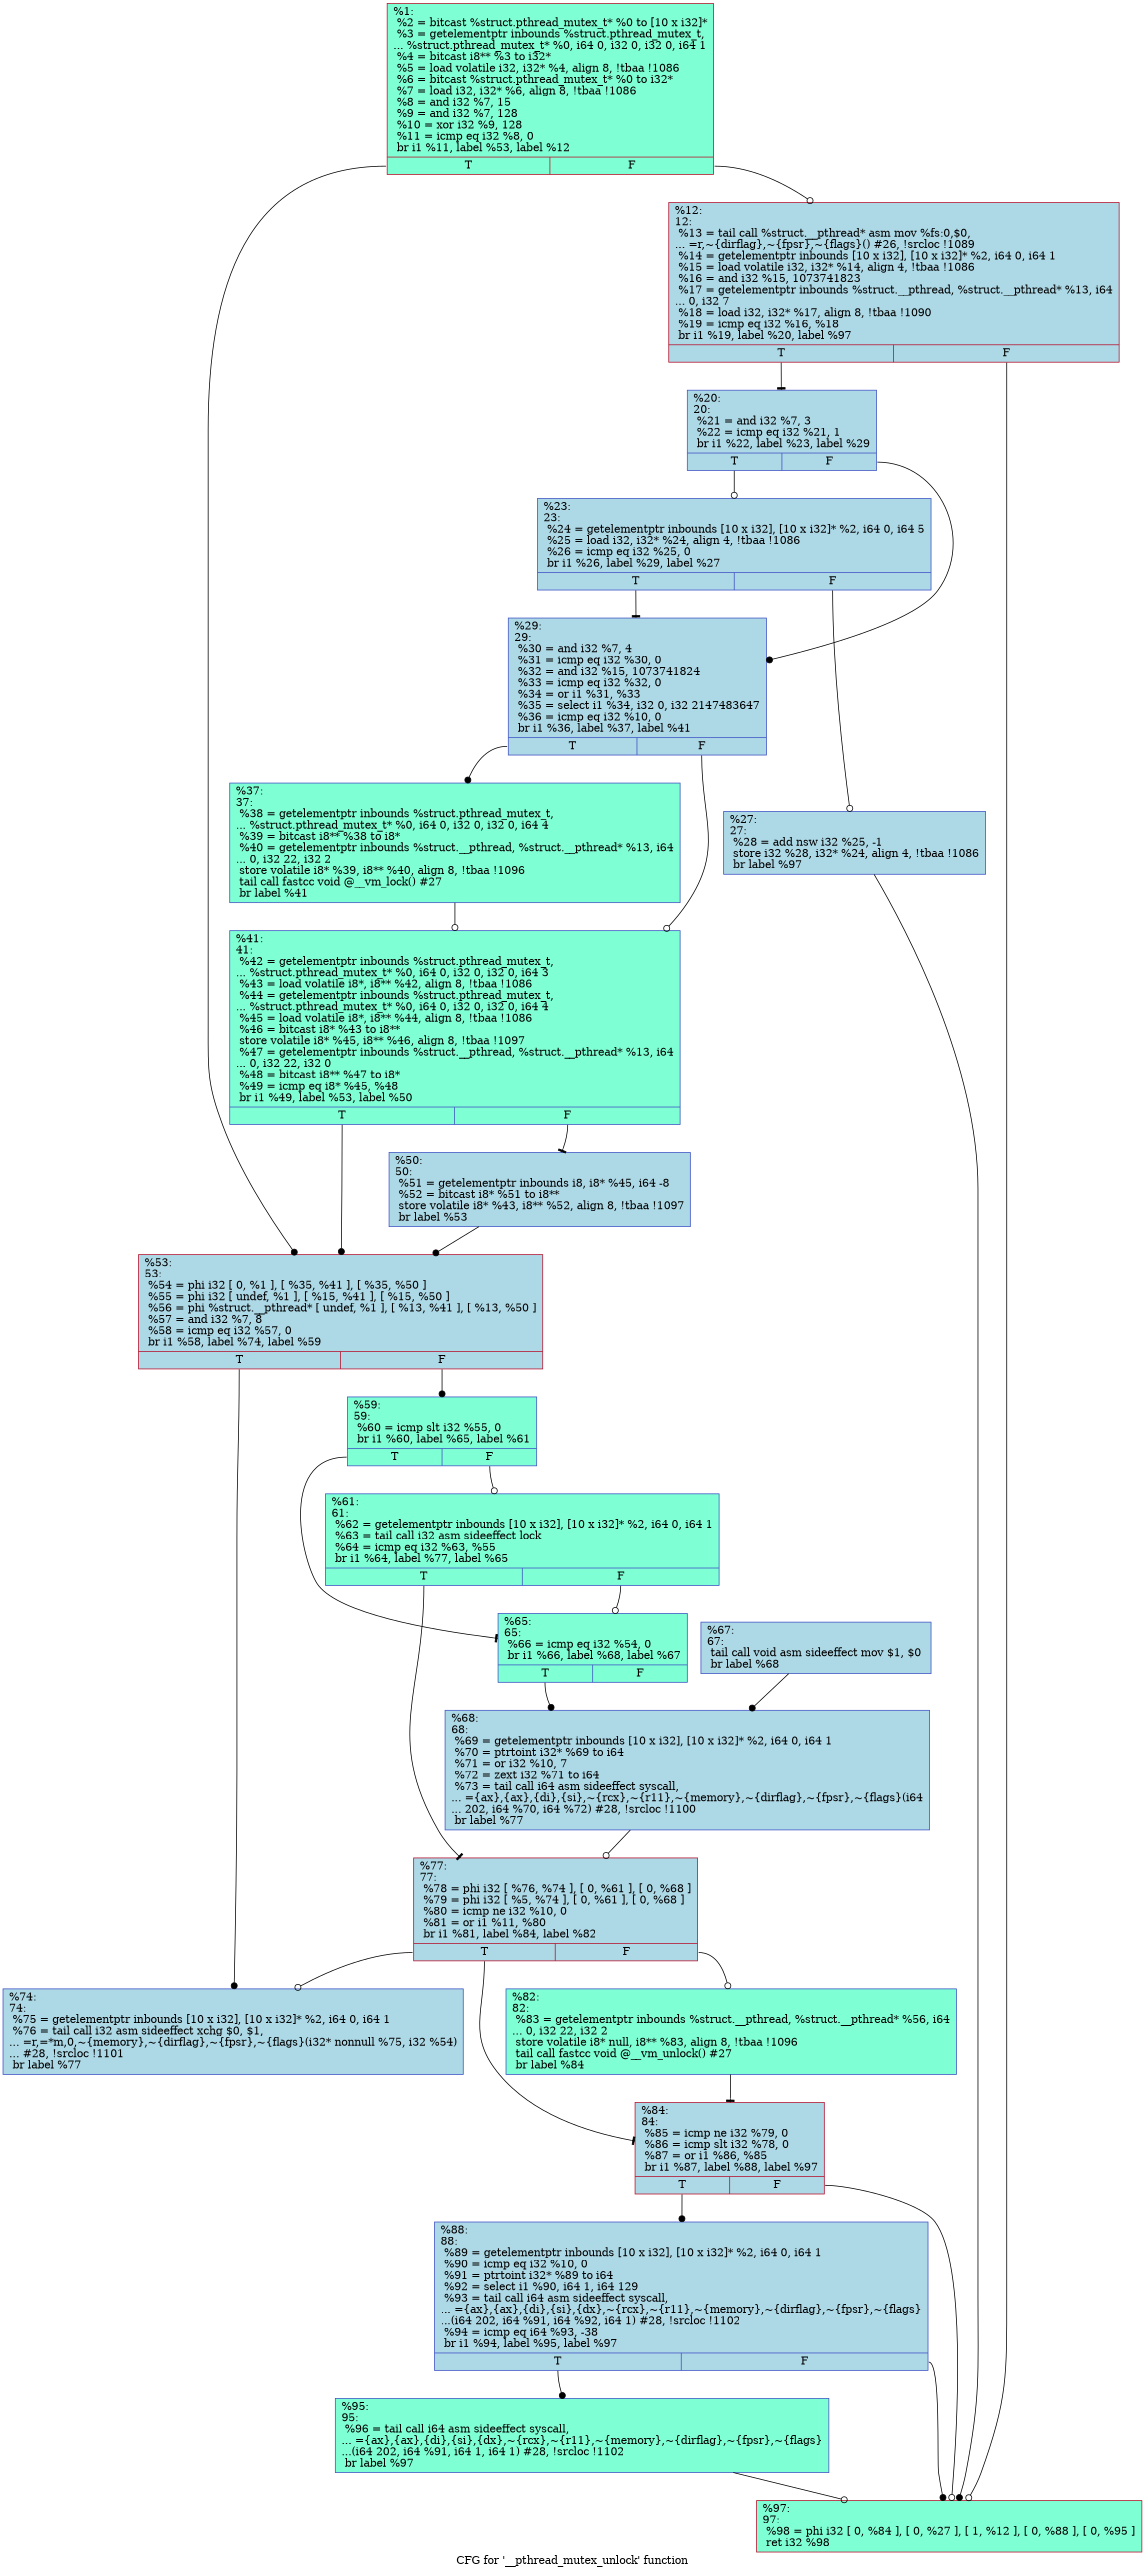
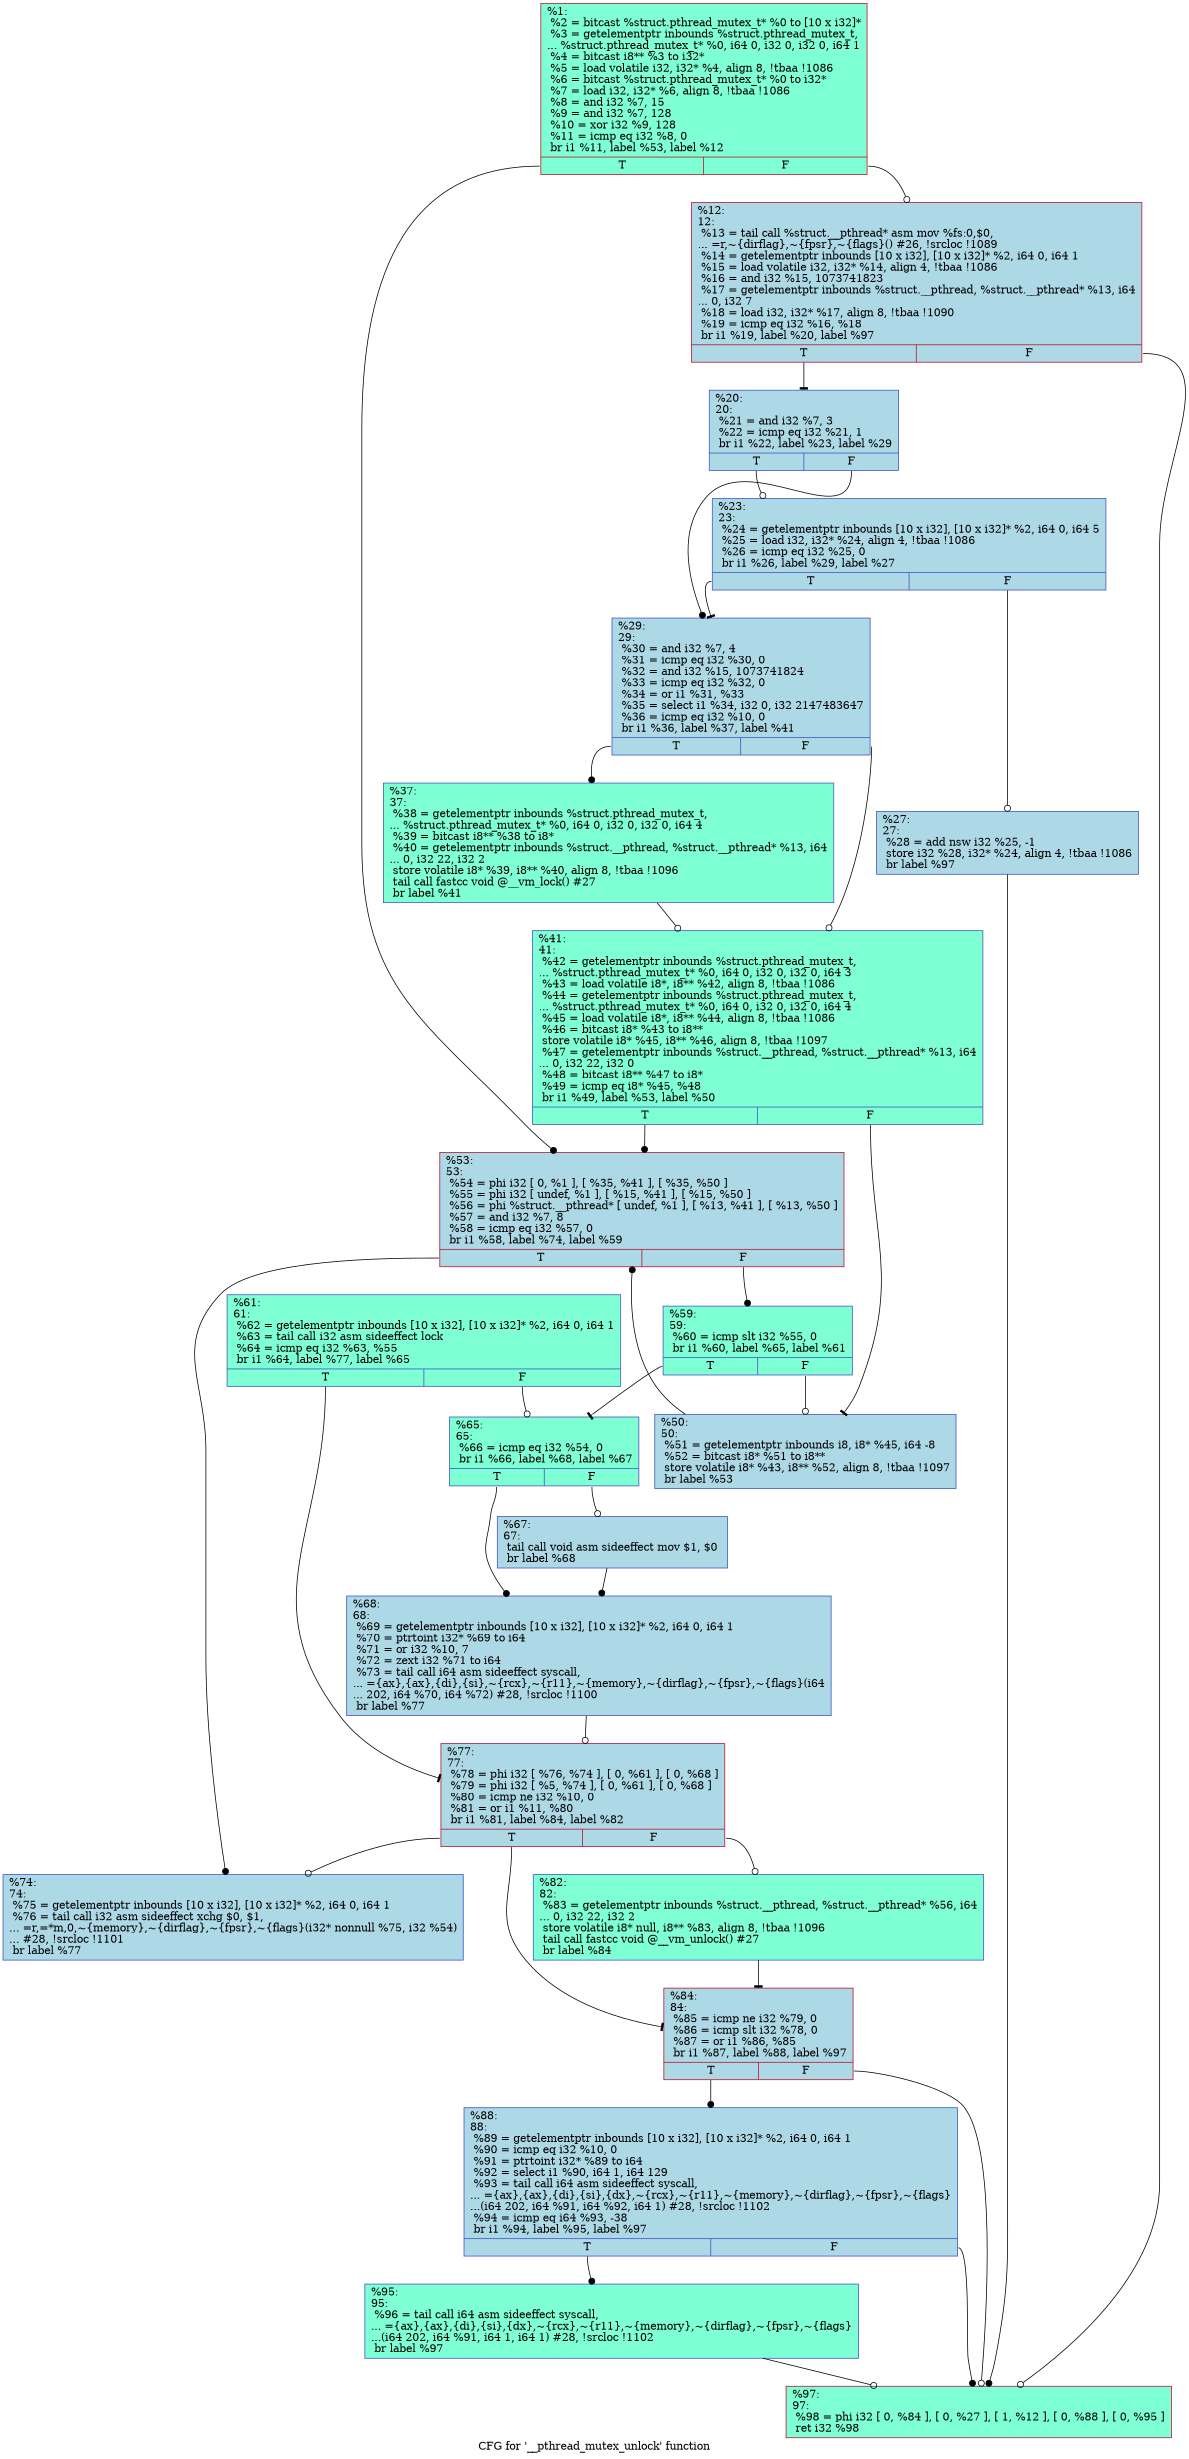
(491, 1477) -> (805, 1392)
none -> (593, 1499)
